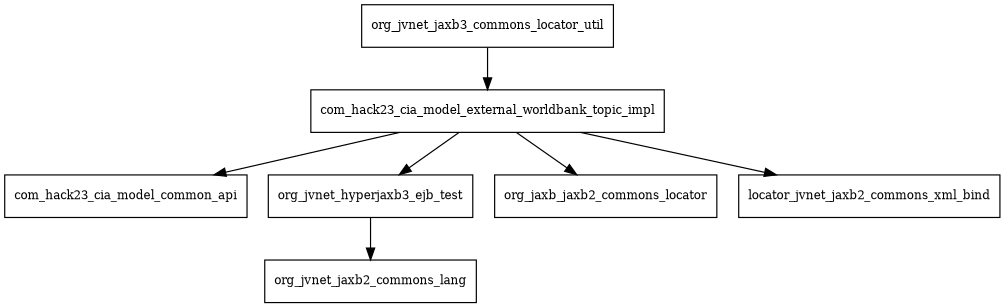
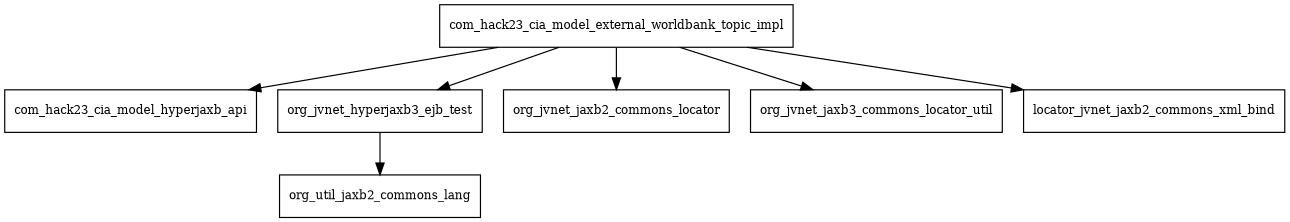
(488, 63) -> (740, 67)
(126, 196) -> (131, 111)
(606, 196) -> (616, 111)
(371, 281) -> (380, 196)
